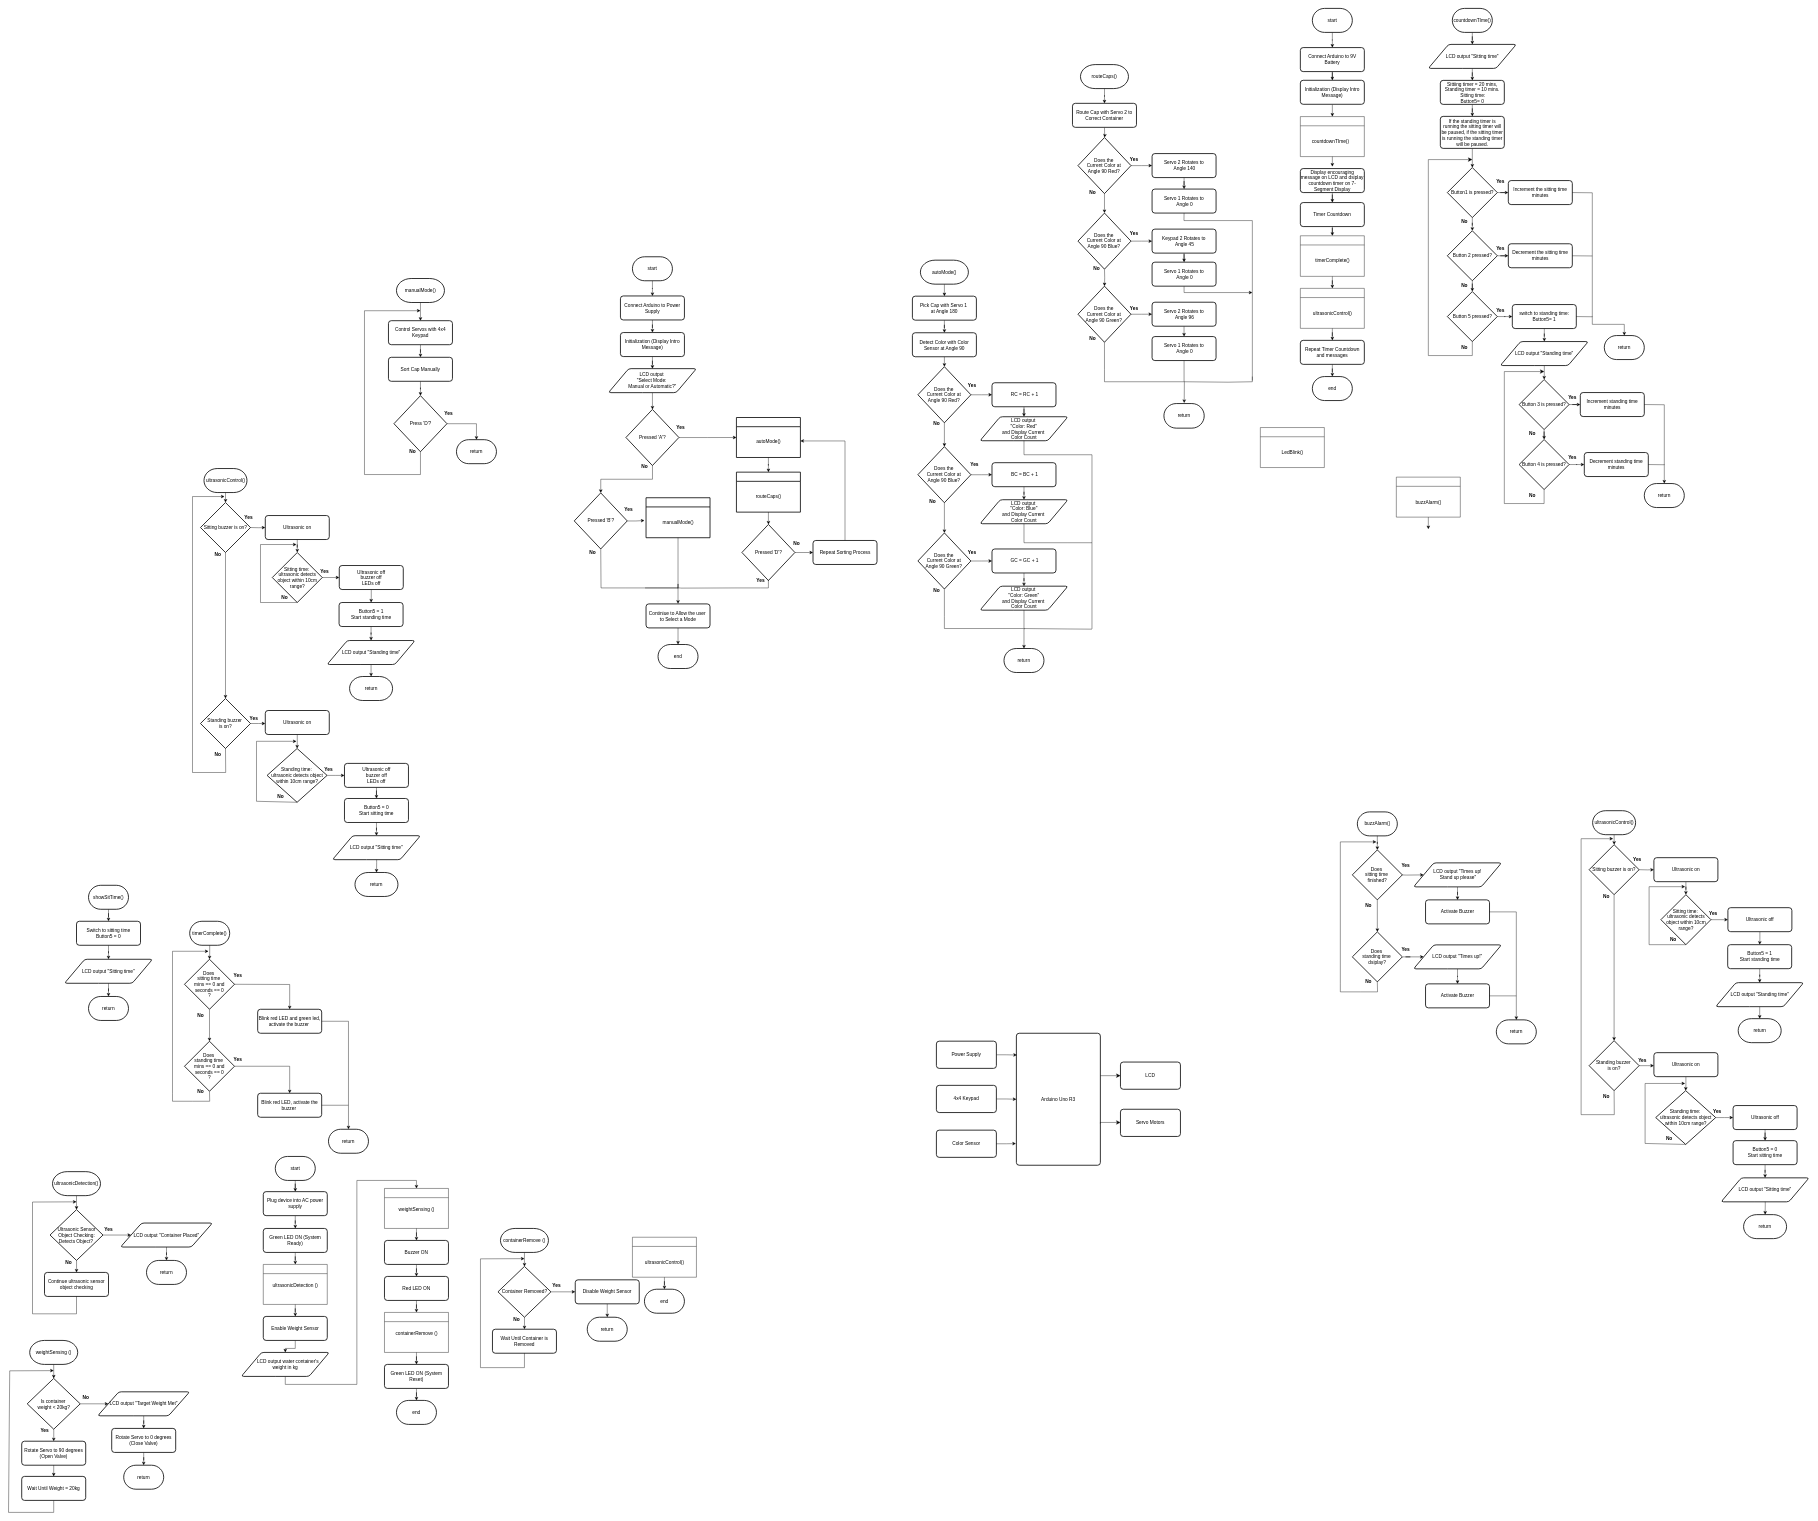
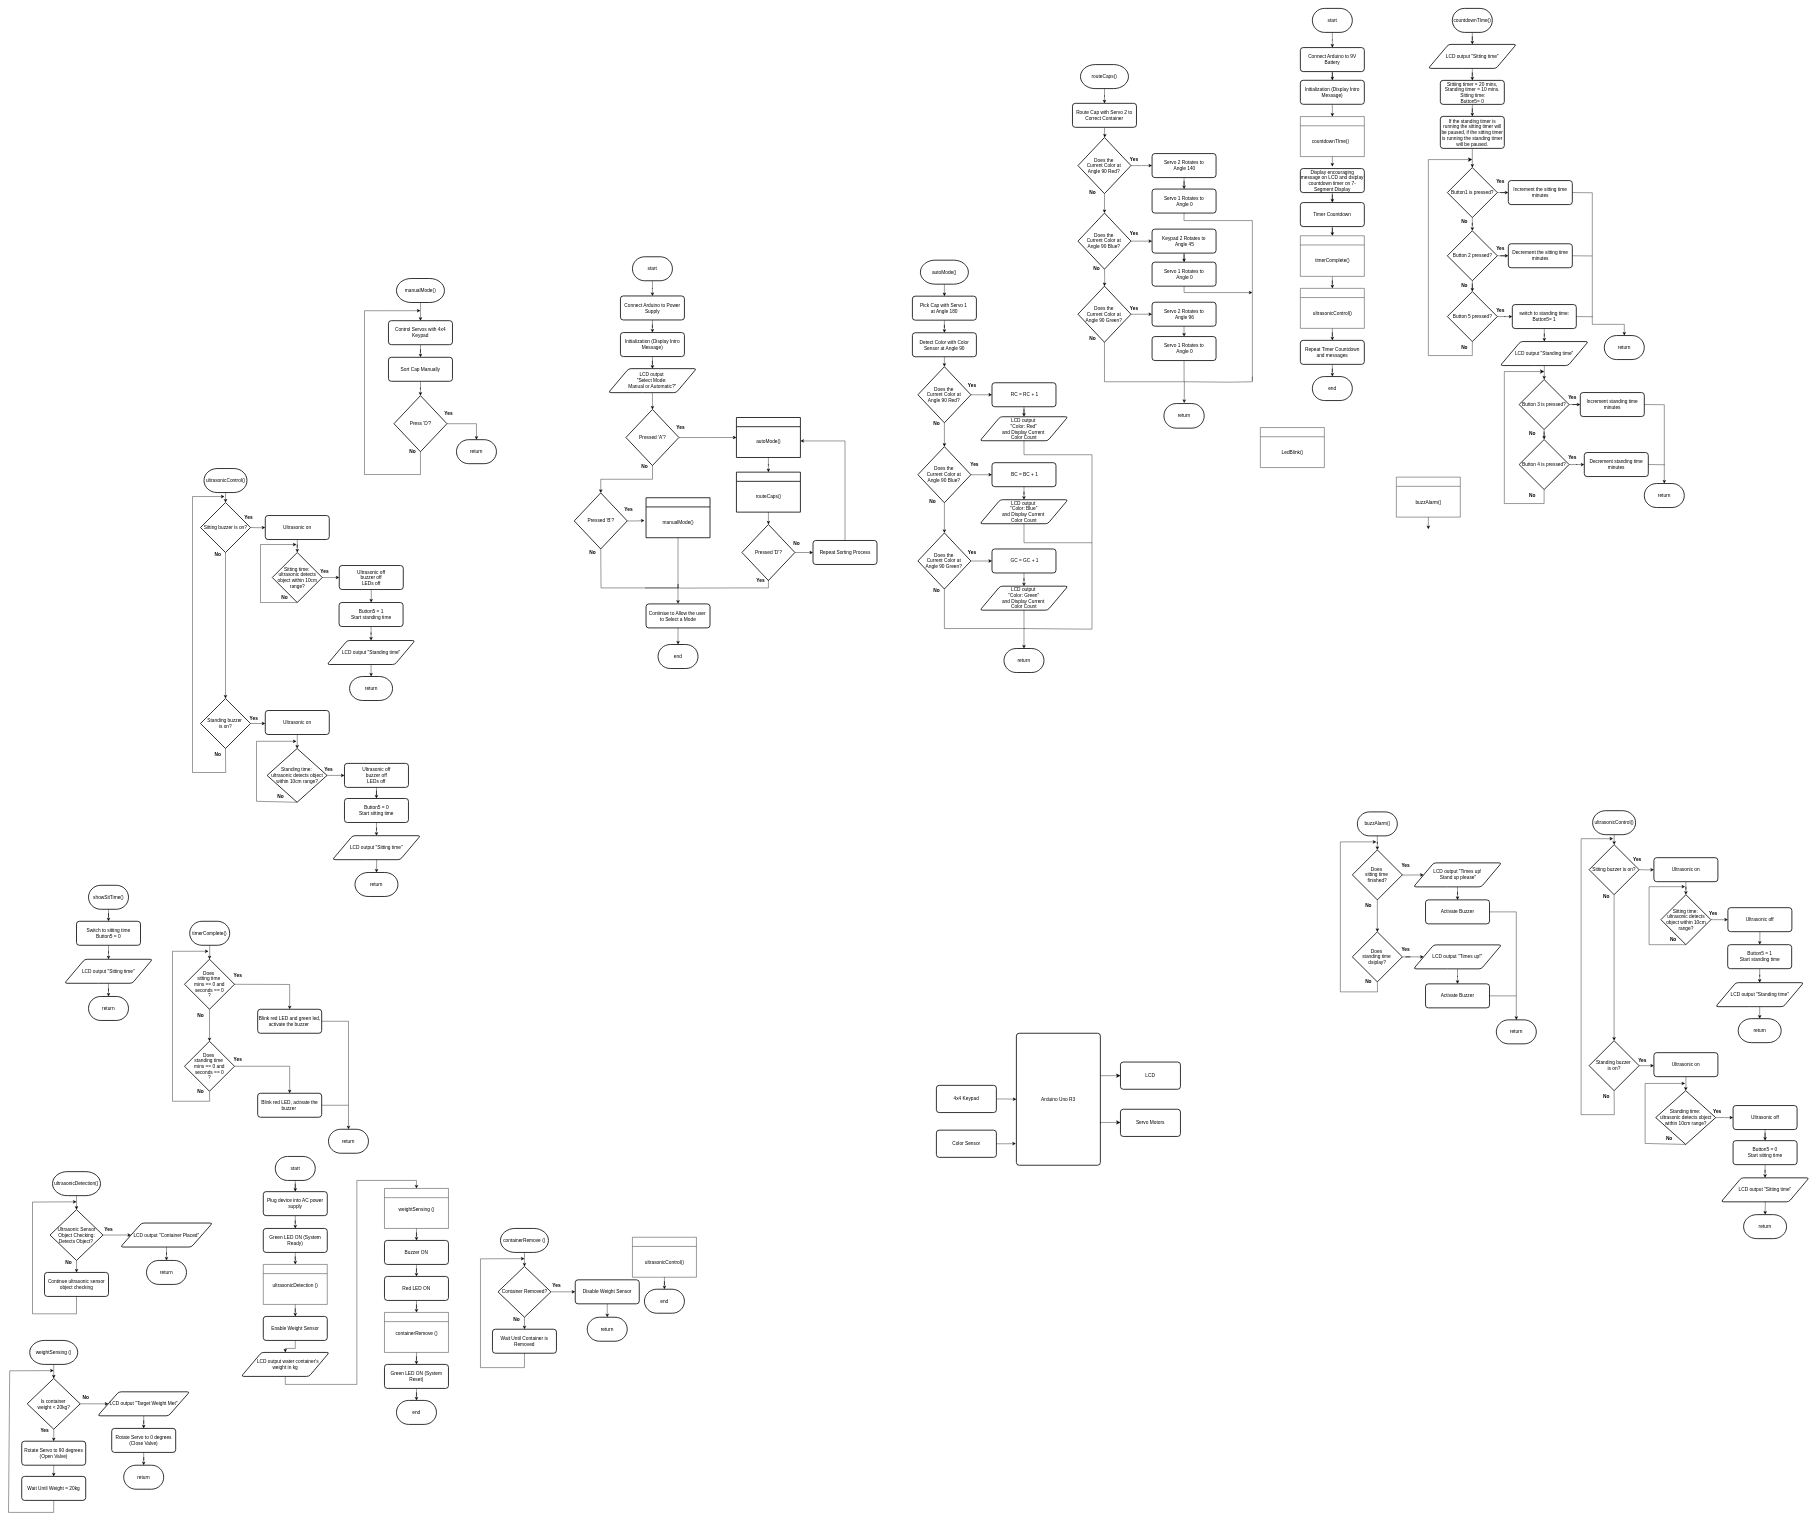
(966, 1055) -> none
(997, 1055) -> none
